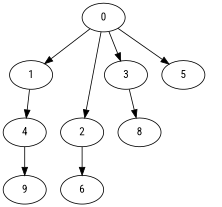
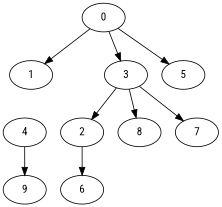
(94, 71) -> (107, 100)
(28, 100) -> none
none -> (197, 132)
